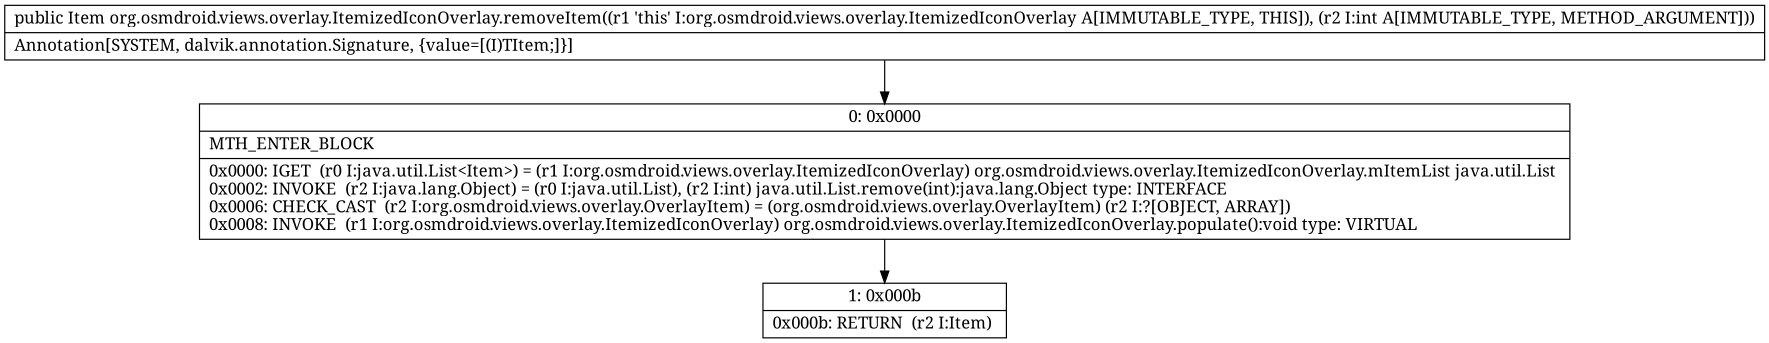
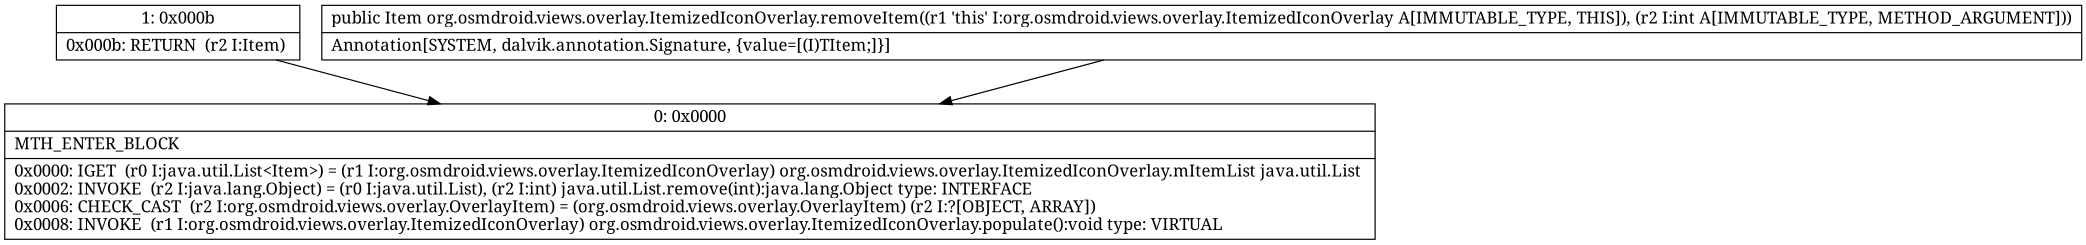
(885, 255) -> (352, 80)
